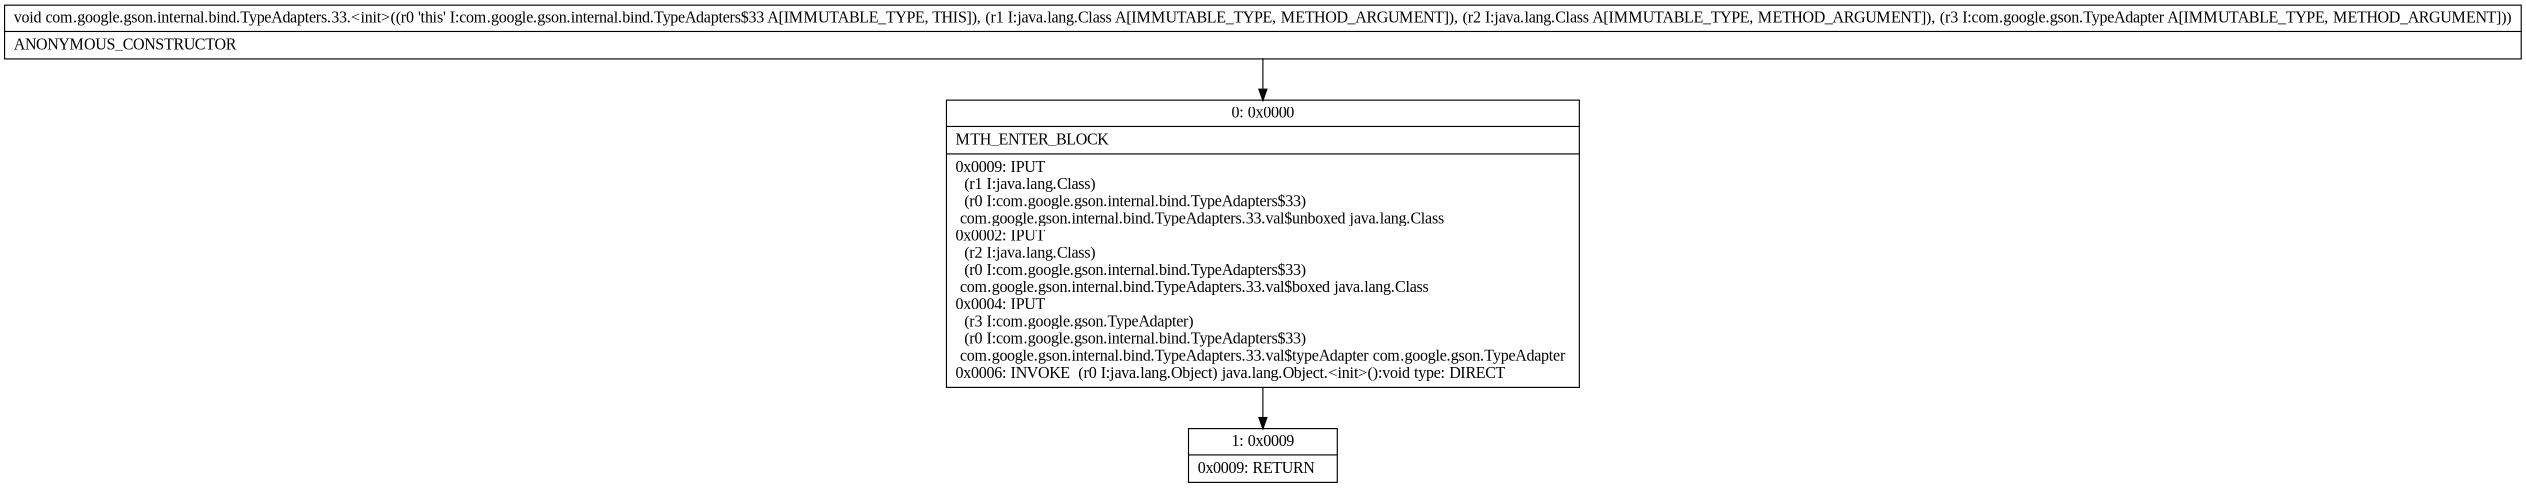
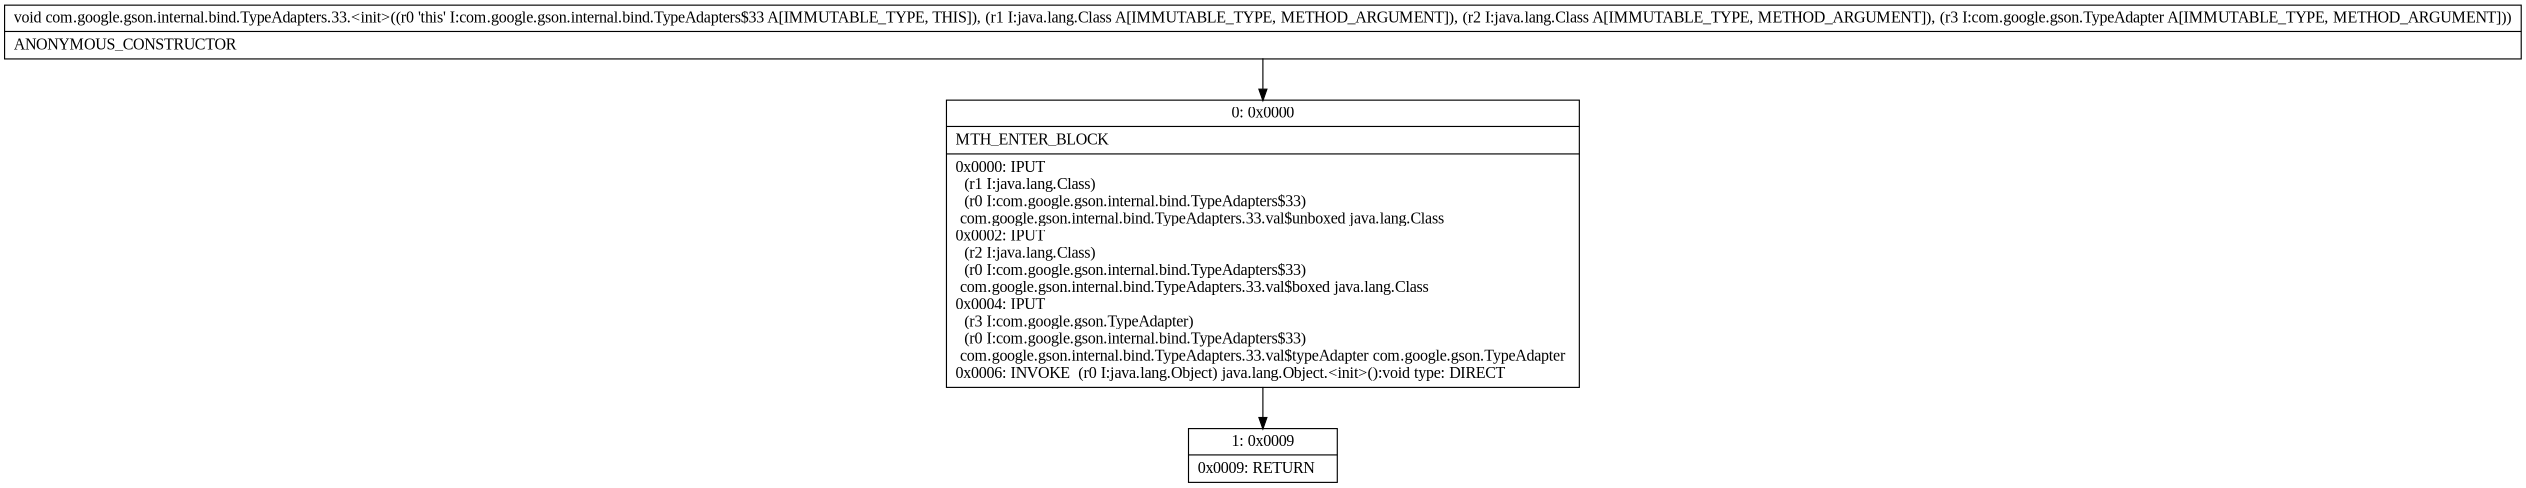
(1005, 167) -> (1005, 167)
